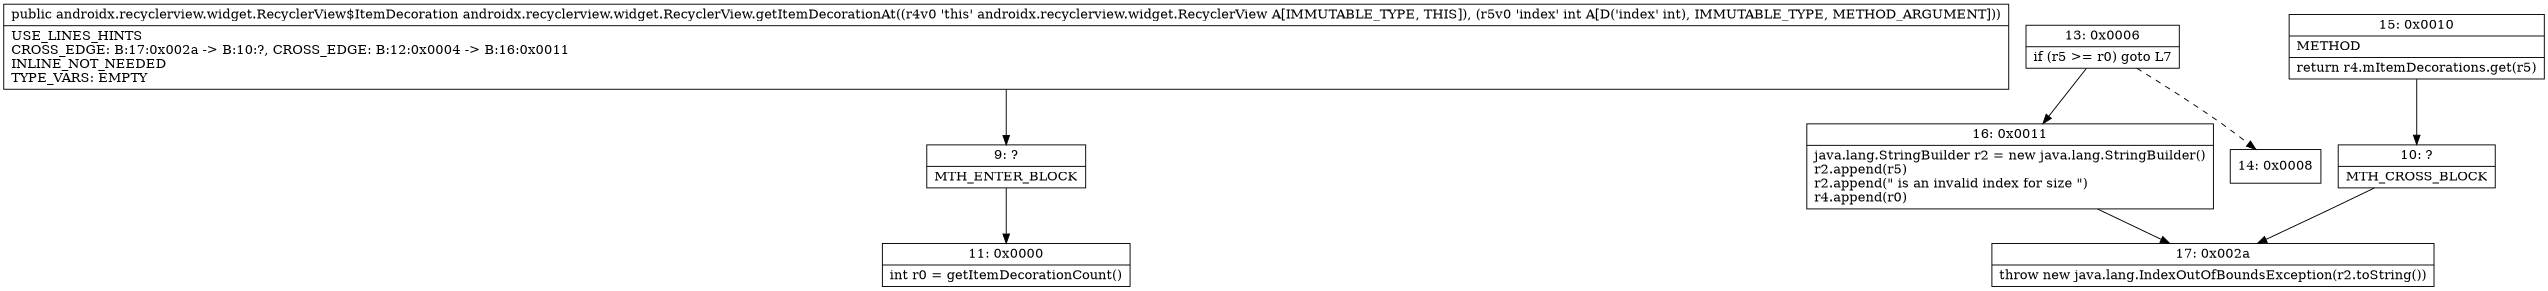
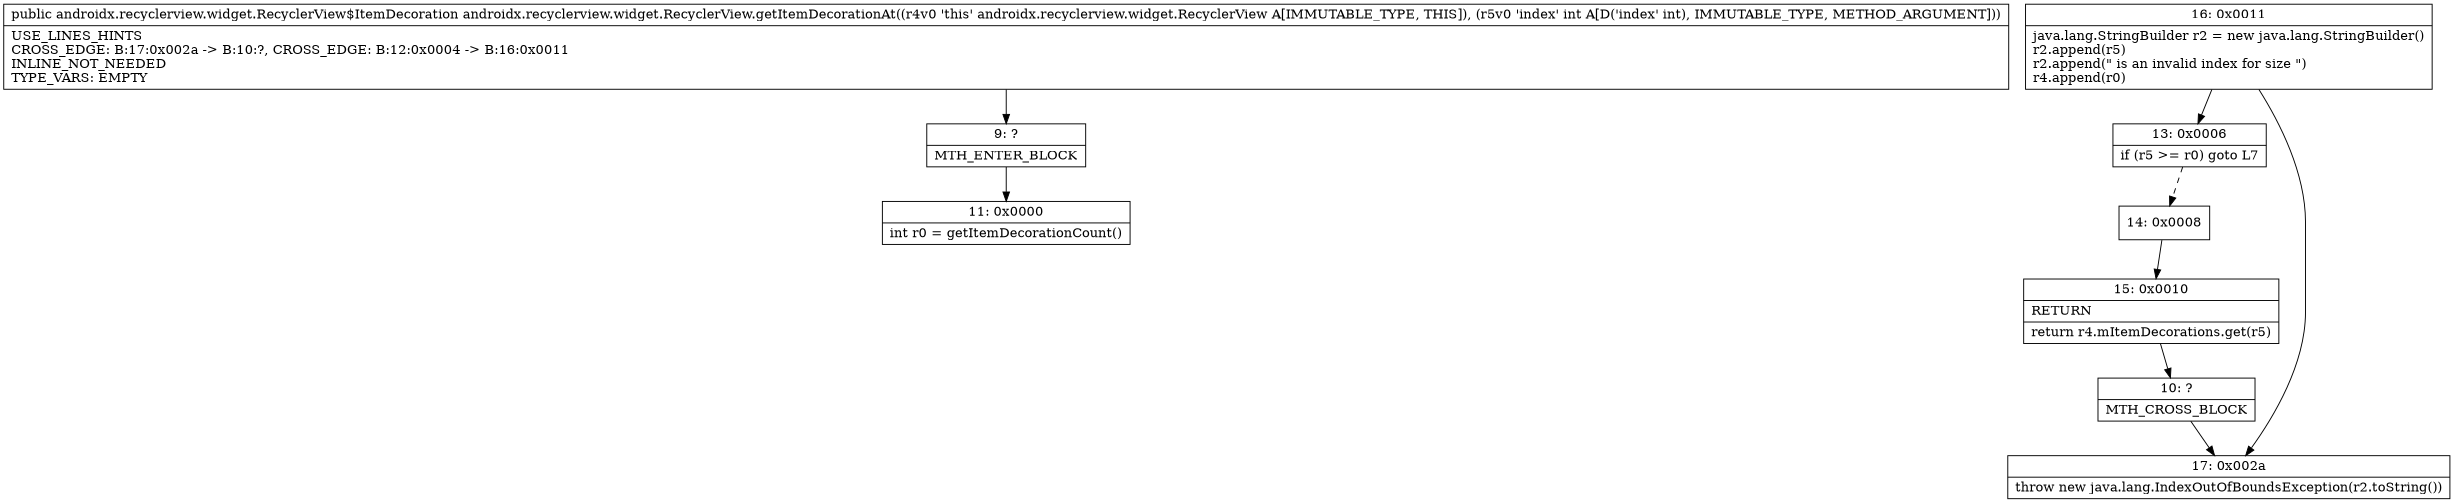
(2329, 46) -> (2062, 311)
(2068, 92) -> (2207, 102)
none -> (2160, 255)
